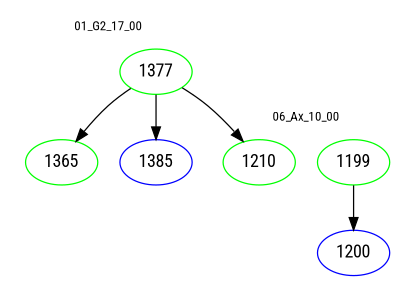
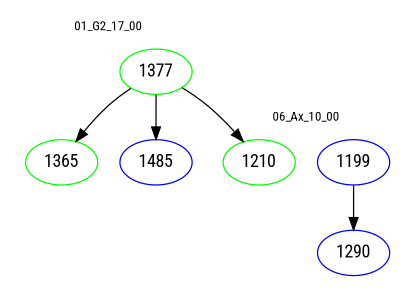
(156, 162) -> (156, 162)
(354, 162) -> (354, 162)
(354, 253) -> (354, 253)
